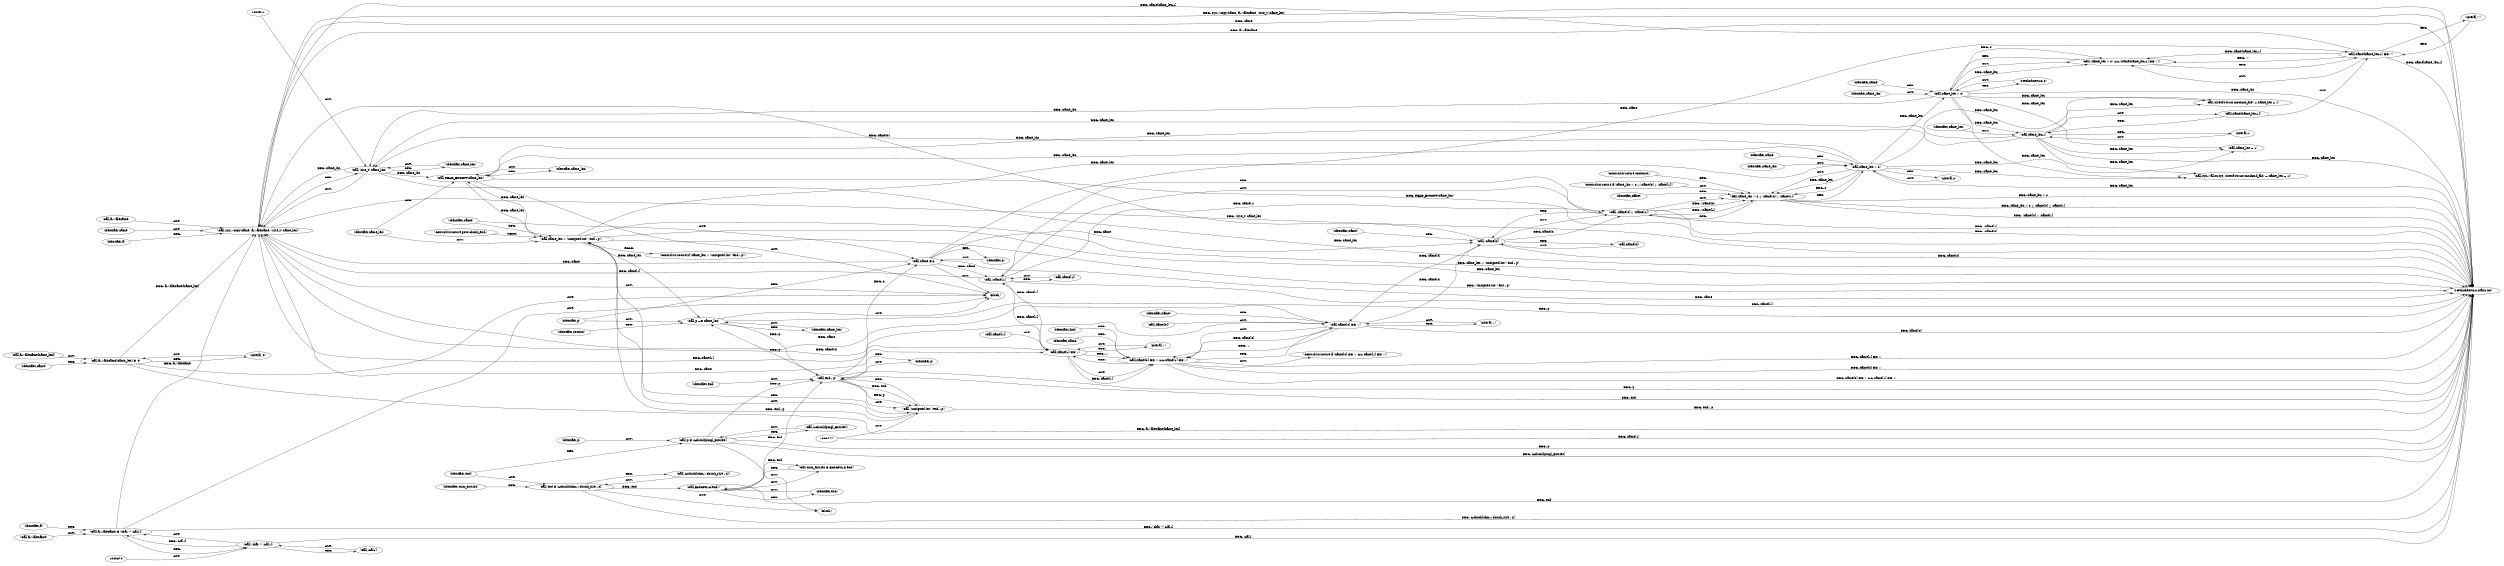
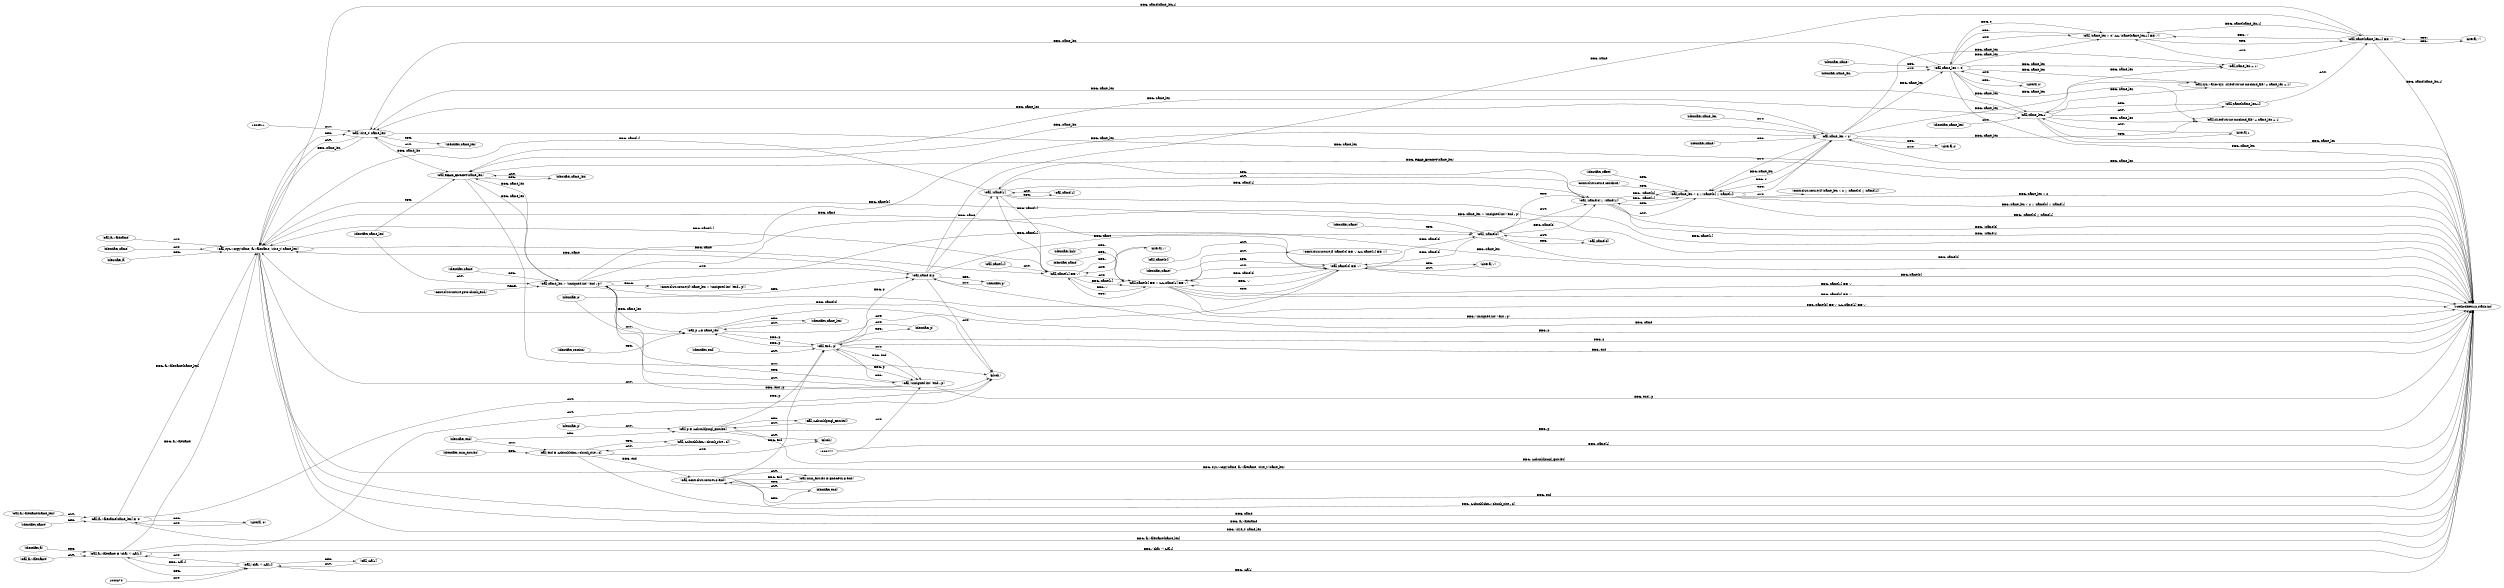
(2033, 81) -> (2034, 85)
(1712, 189) -> (1774, 196)
(703, 488) -> (703, 480)
